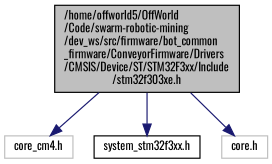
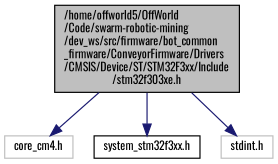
(245, 147) -> (247, 147)
